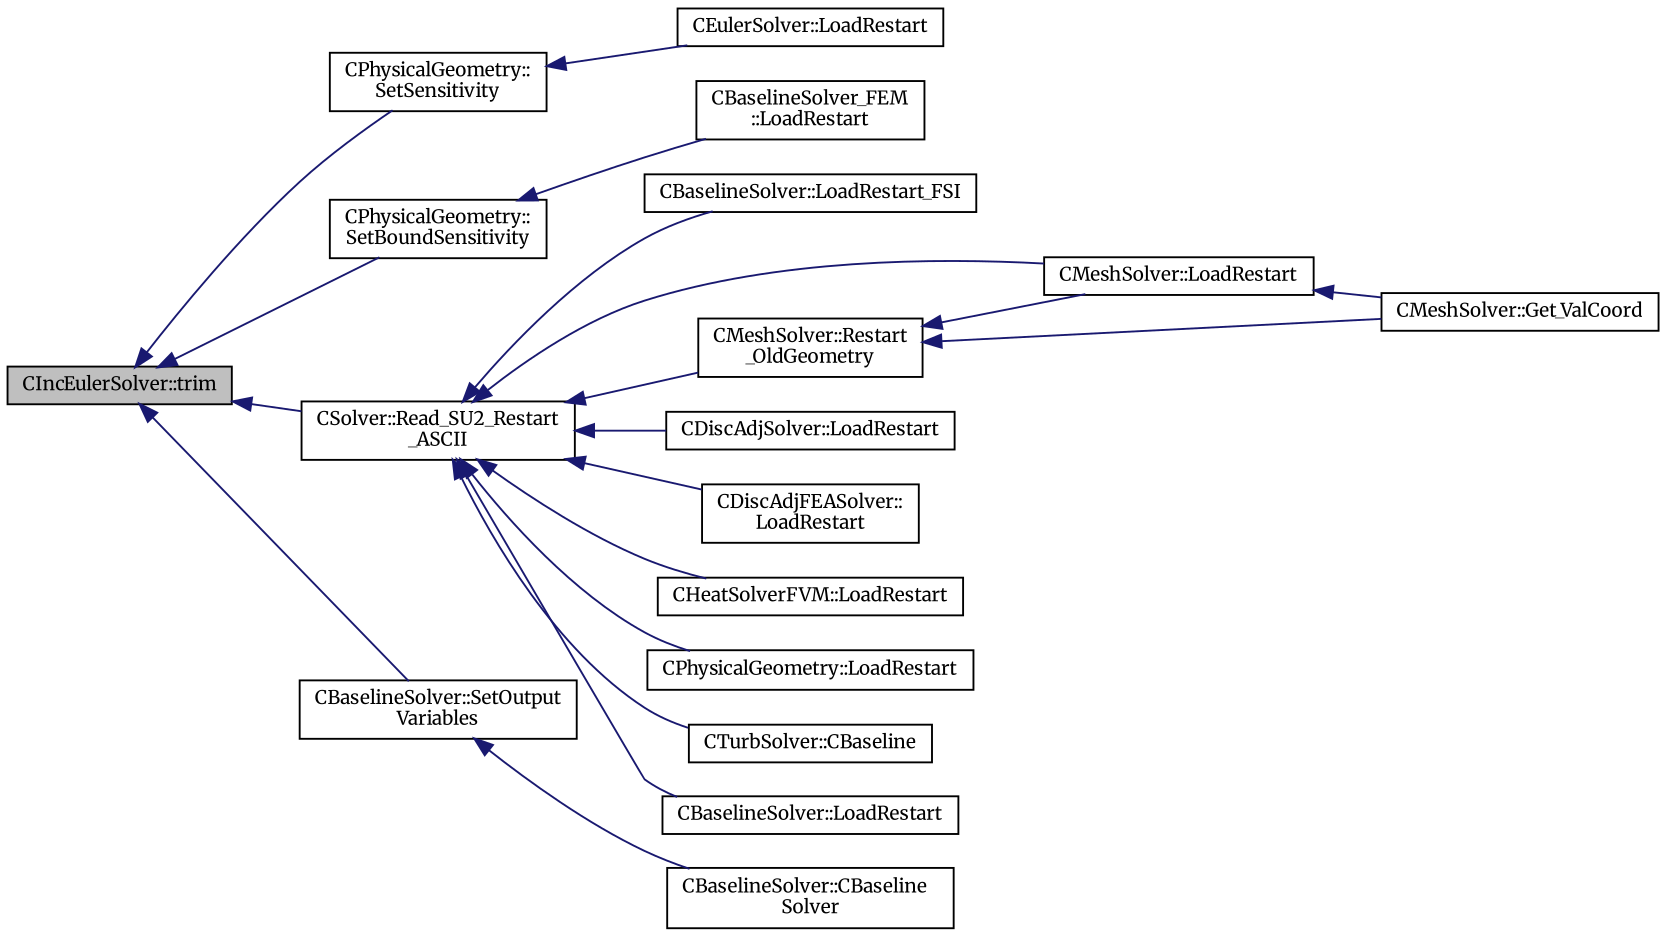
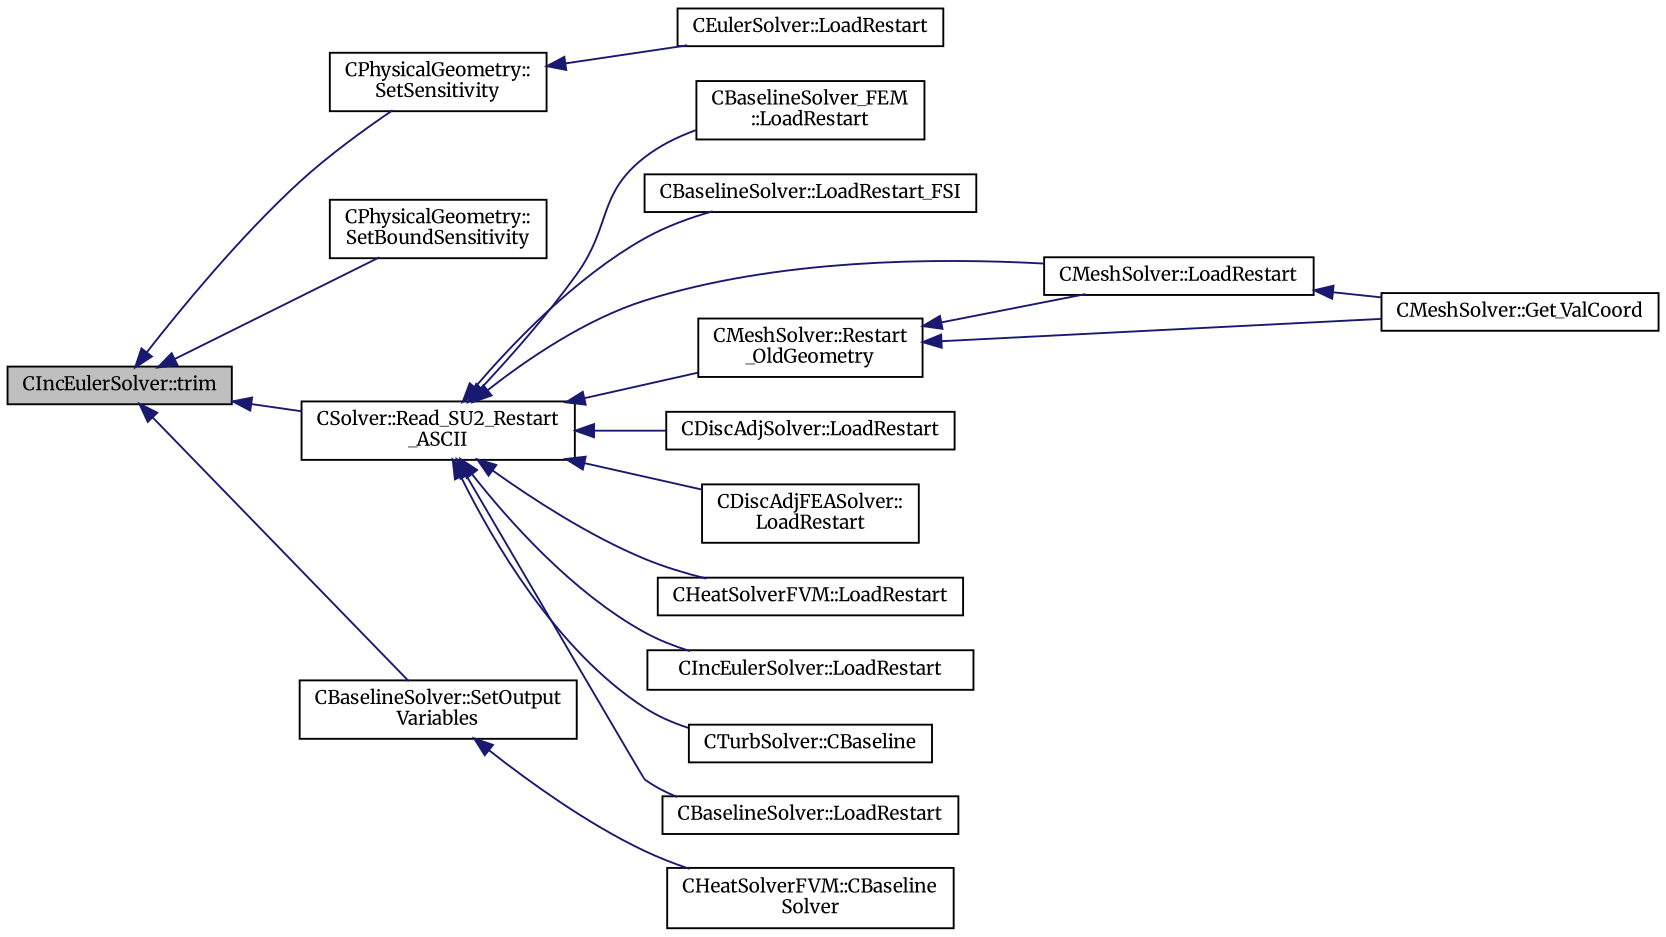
(620, 165) -> (589, 254)
(810, 670) -> (810, 670)
(810, 898) -> (810, 898)
